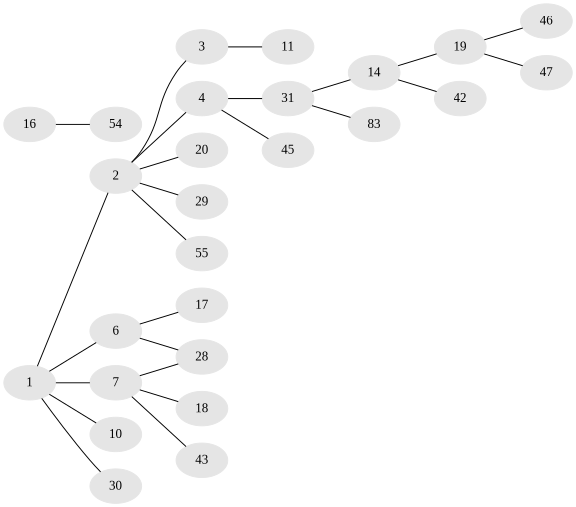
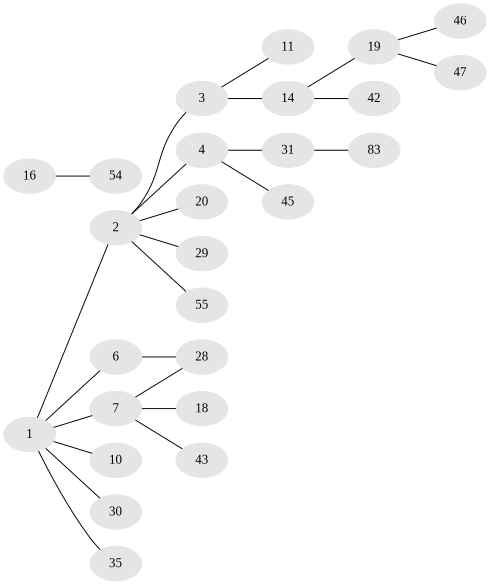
(331, 86) -> (245, 99)
(202, 305) -> none
none -> (116, 564)
